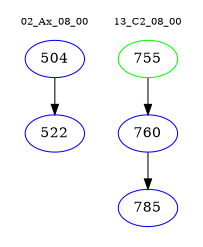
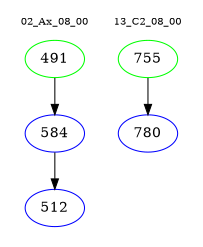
none -> (55, 59)
(55, 59) -> (55, 133)
(55, 133) -> (55, 208)
(148, 133) -> (148, 133)
(148, 208) -> none
